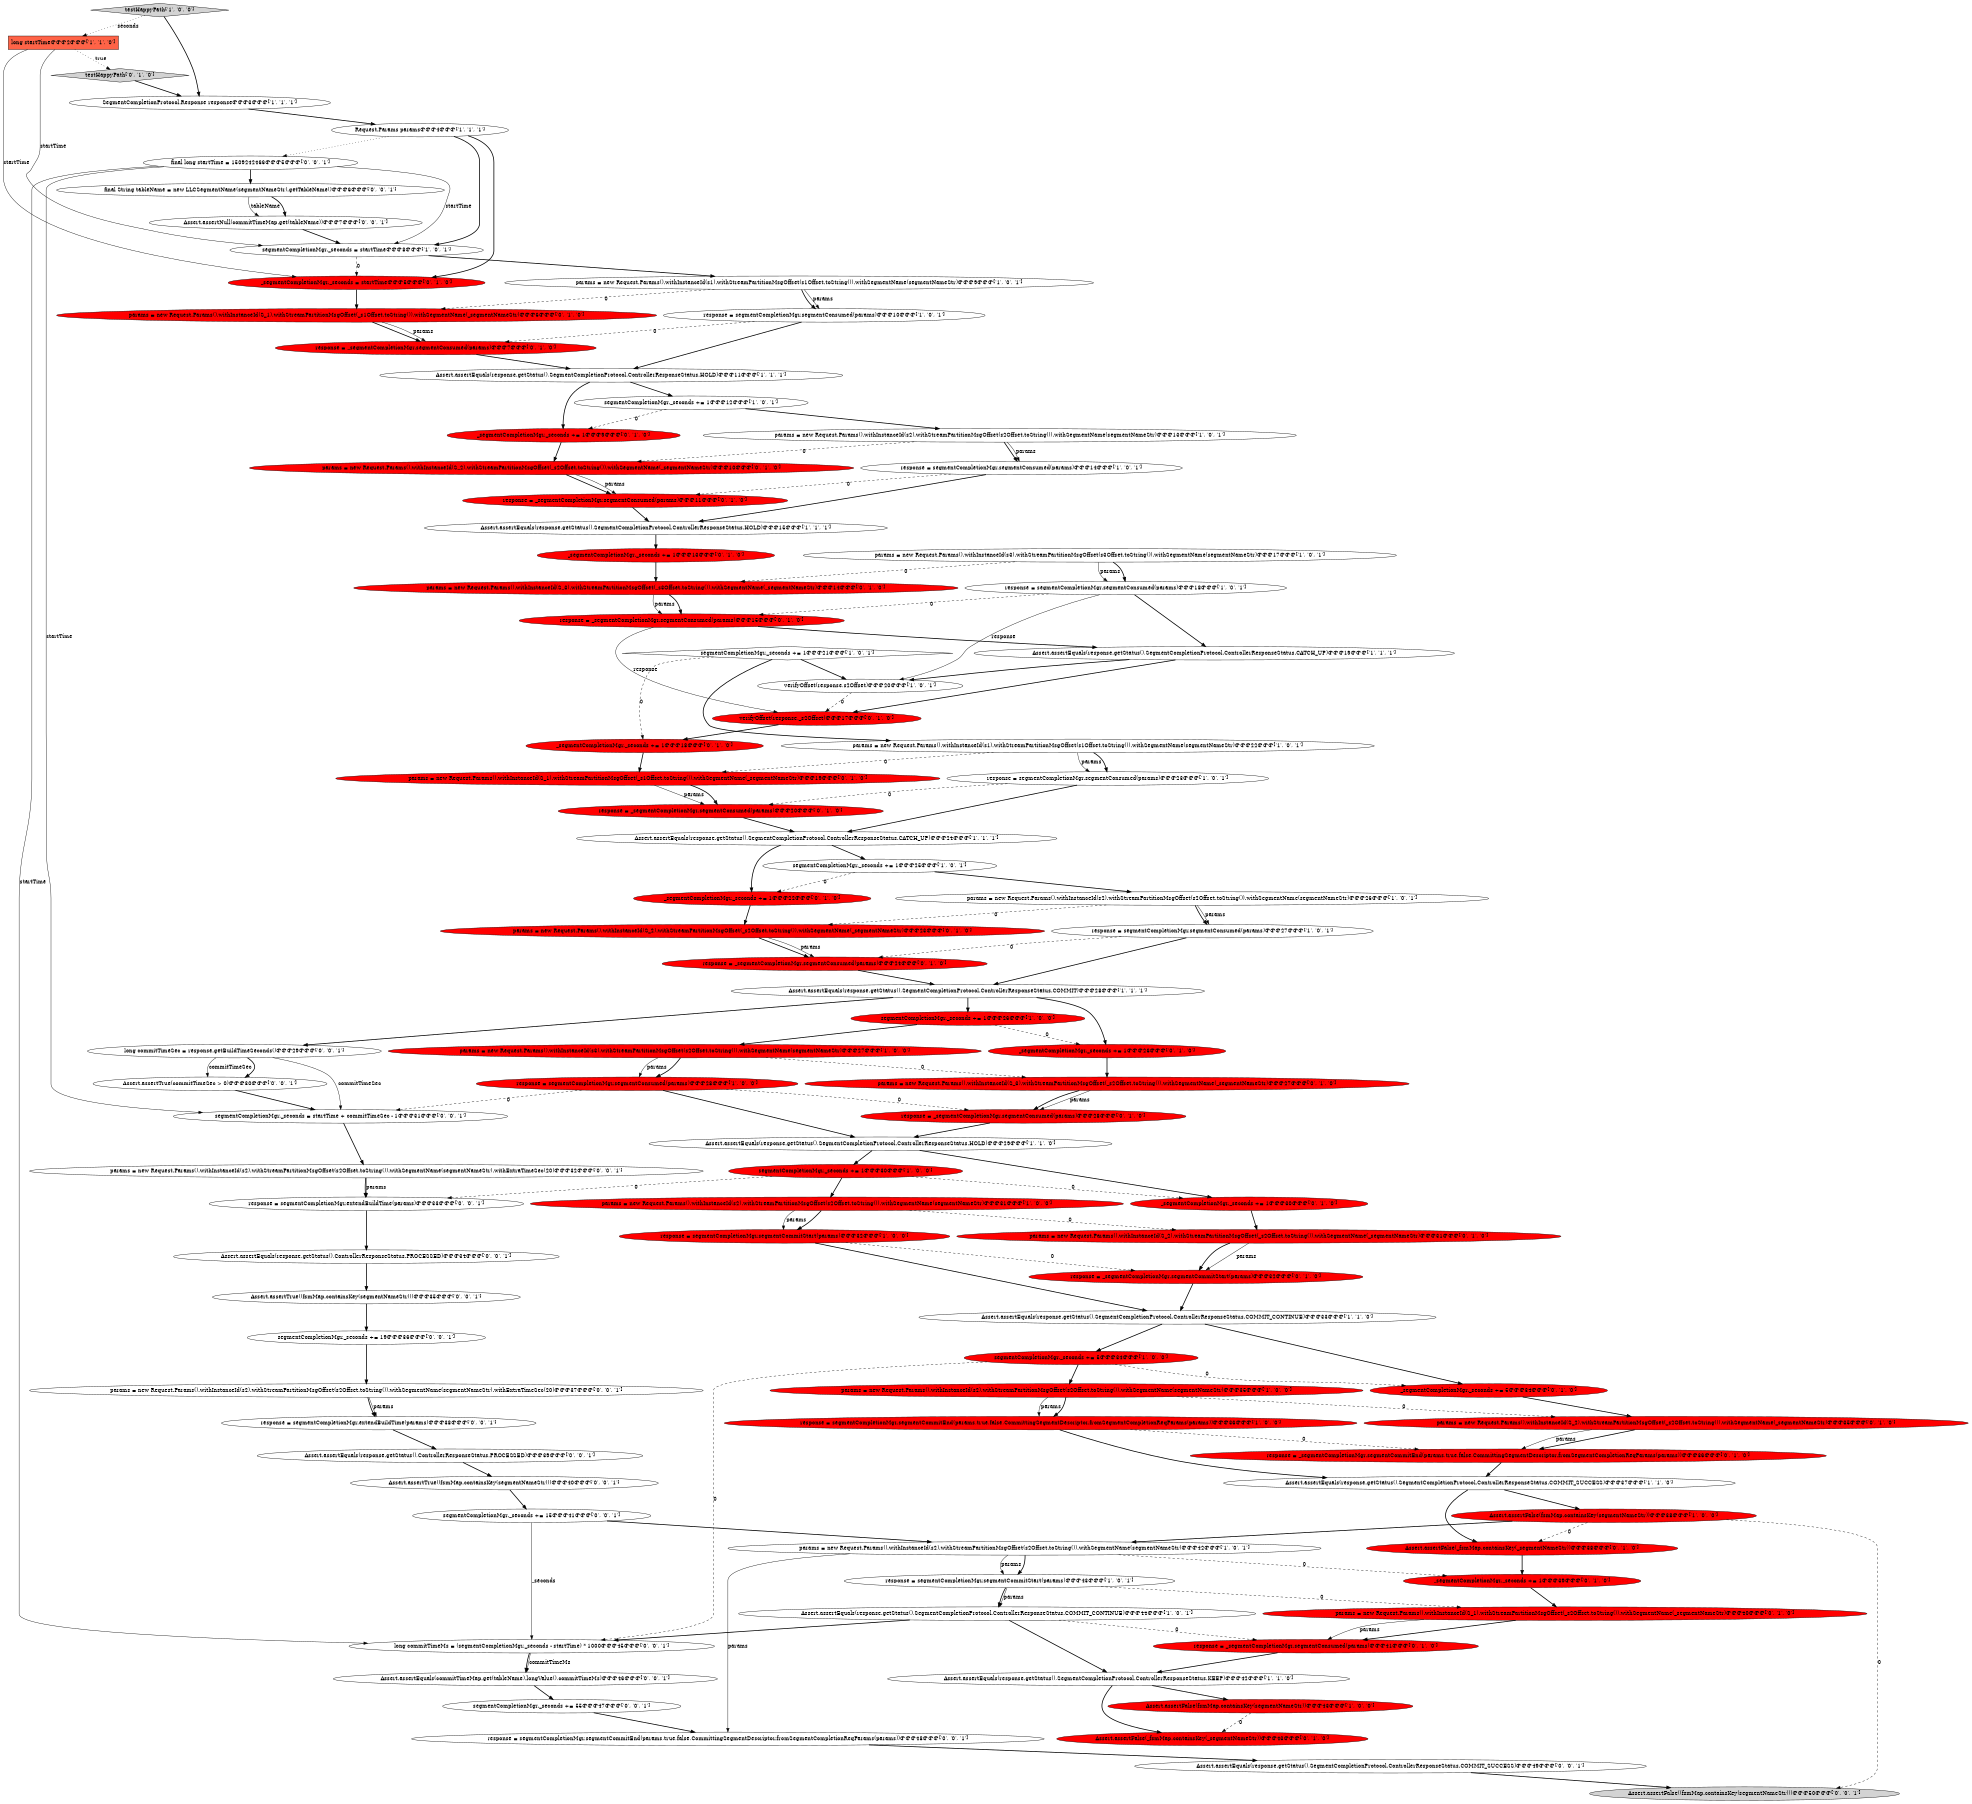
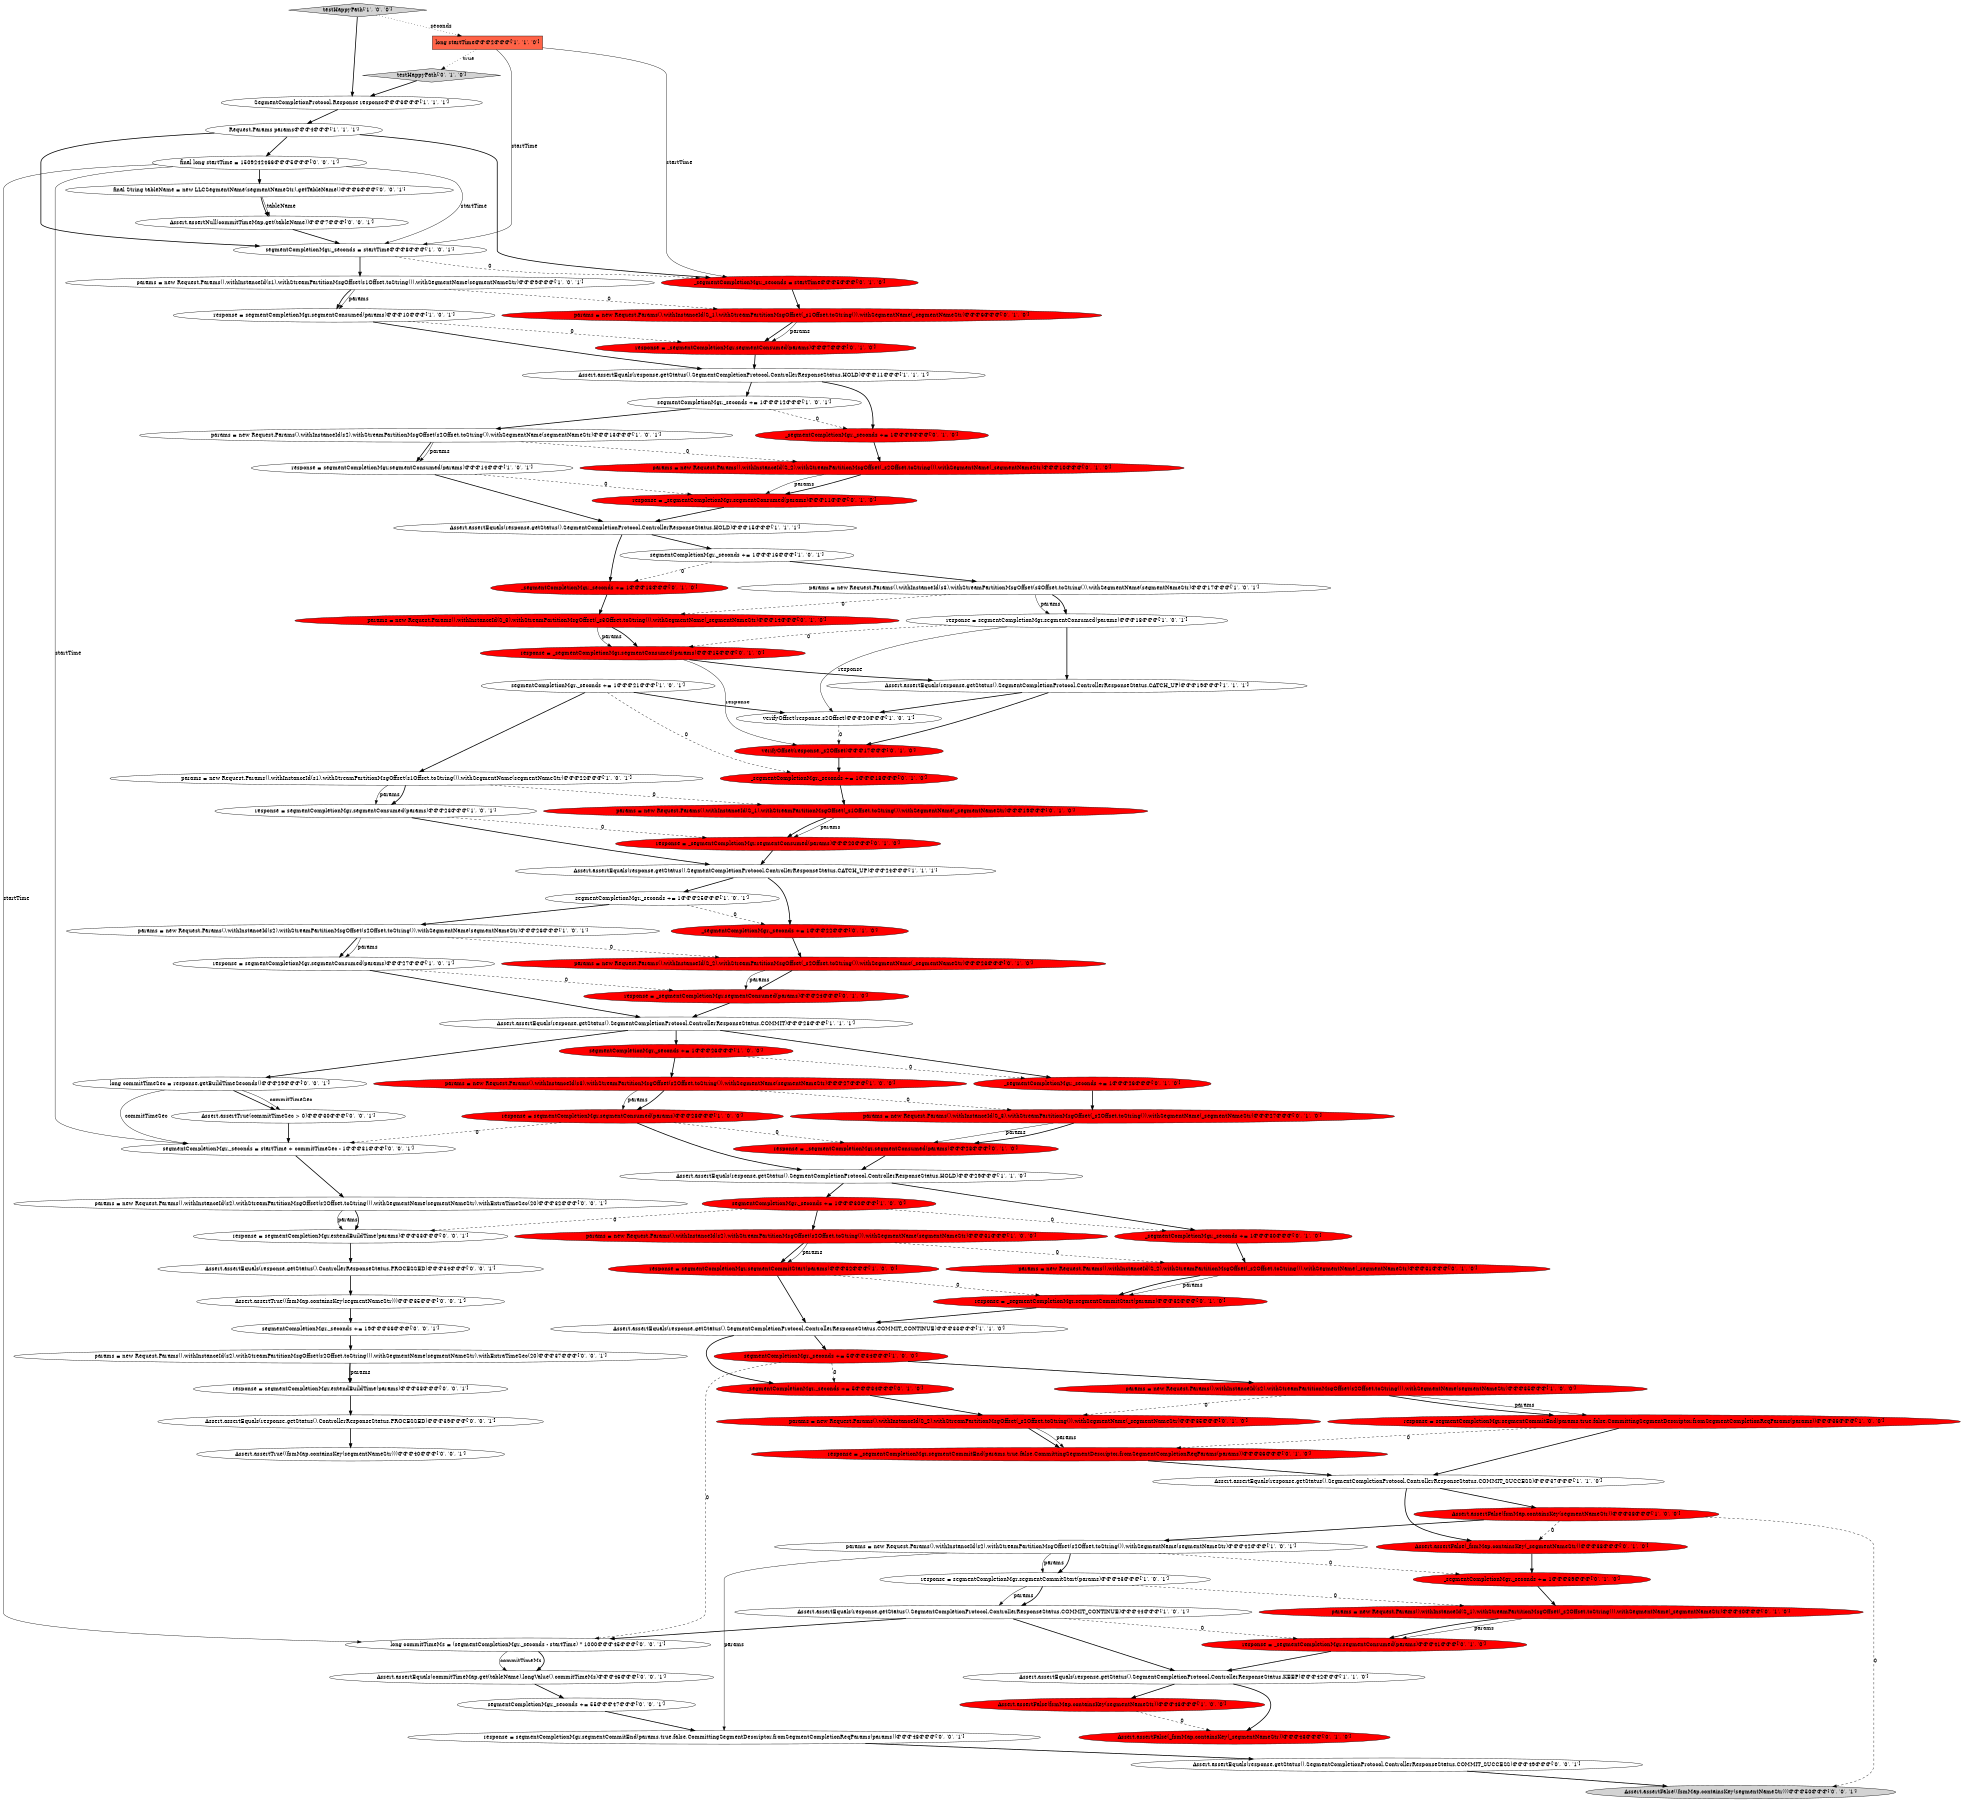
(338, 146) -> (278, 145)
none -> (737, 555)
(788, 653) -> (598, 686)
(532, 1516) -> none
